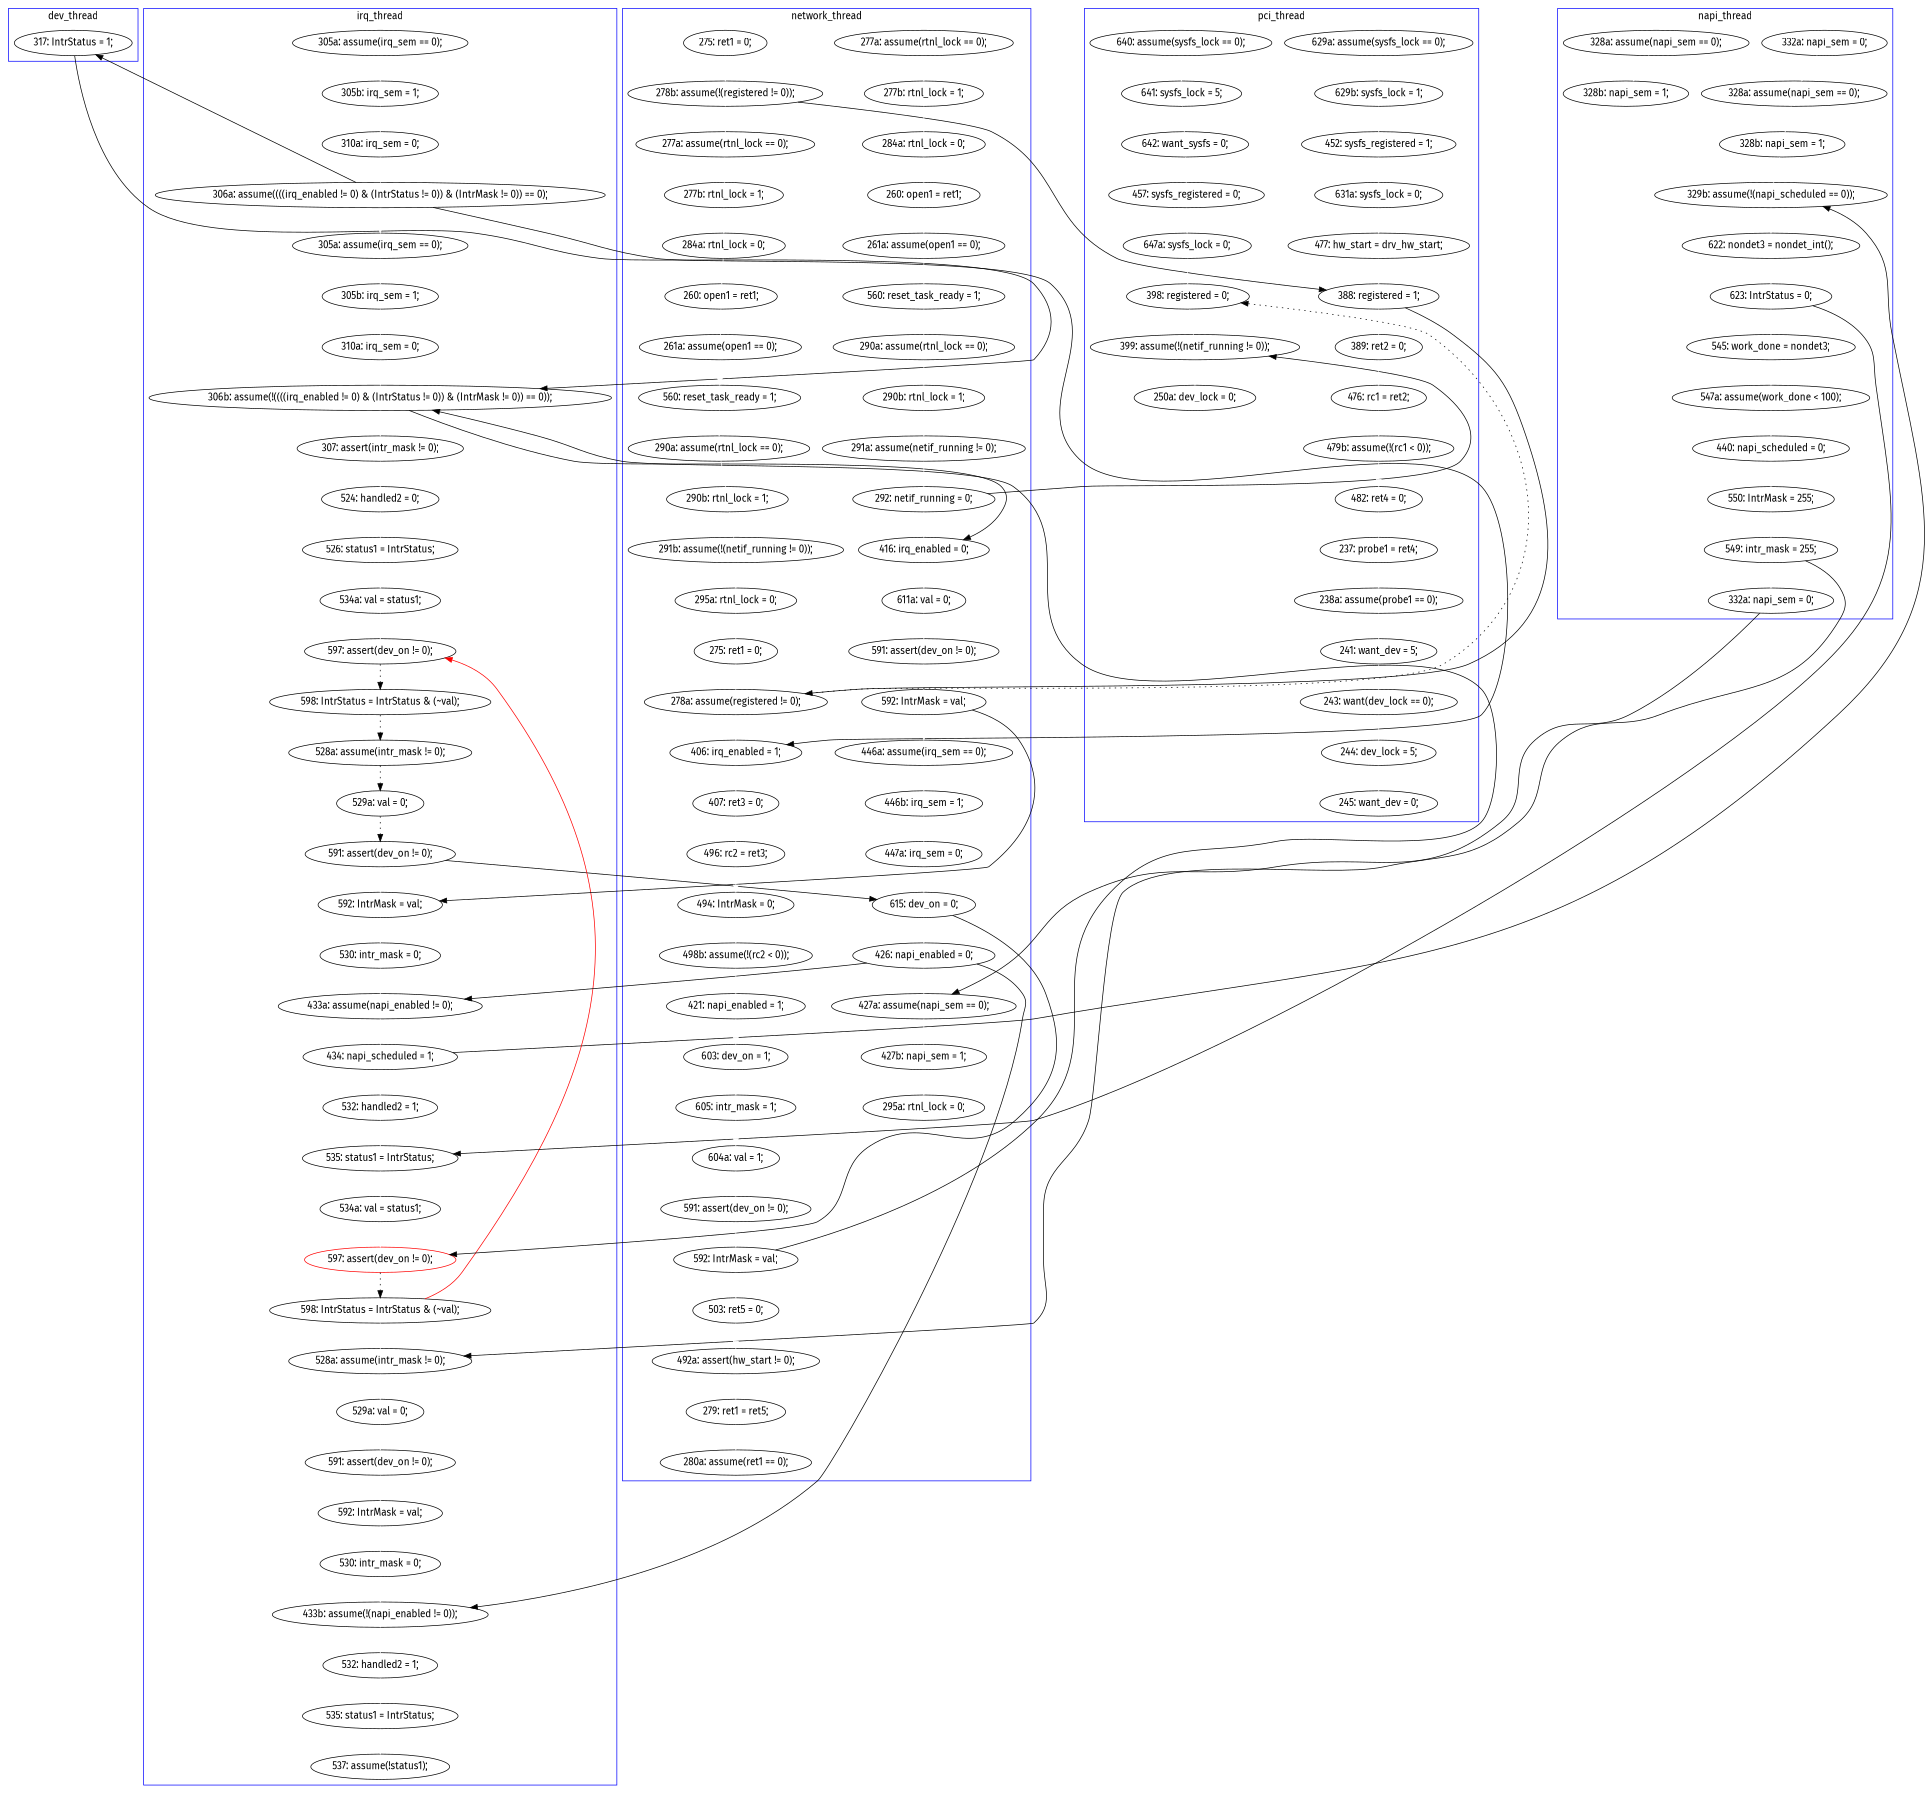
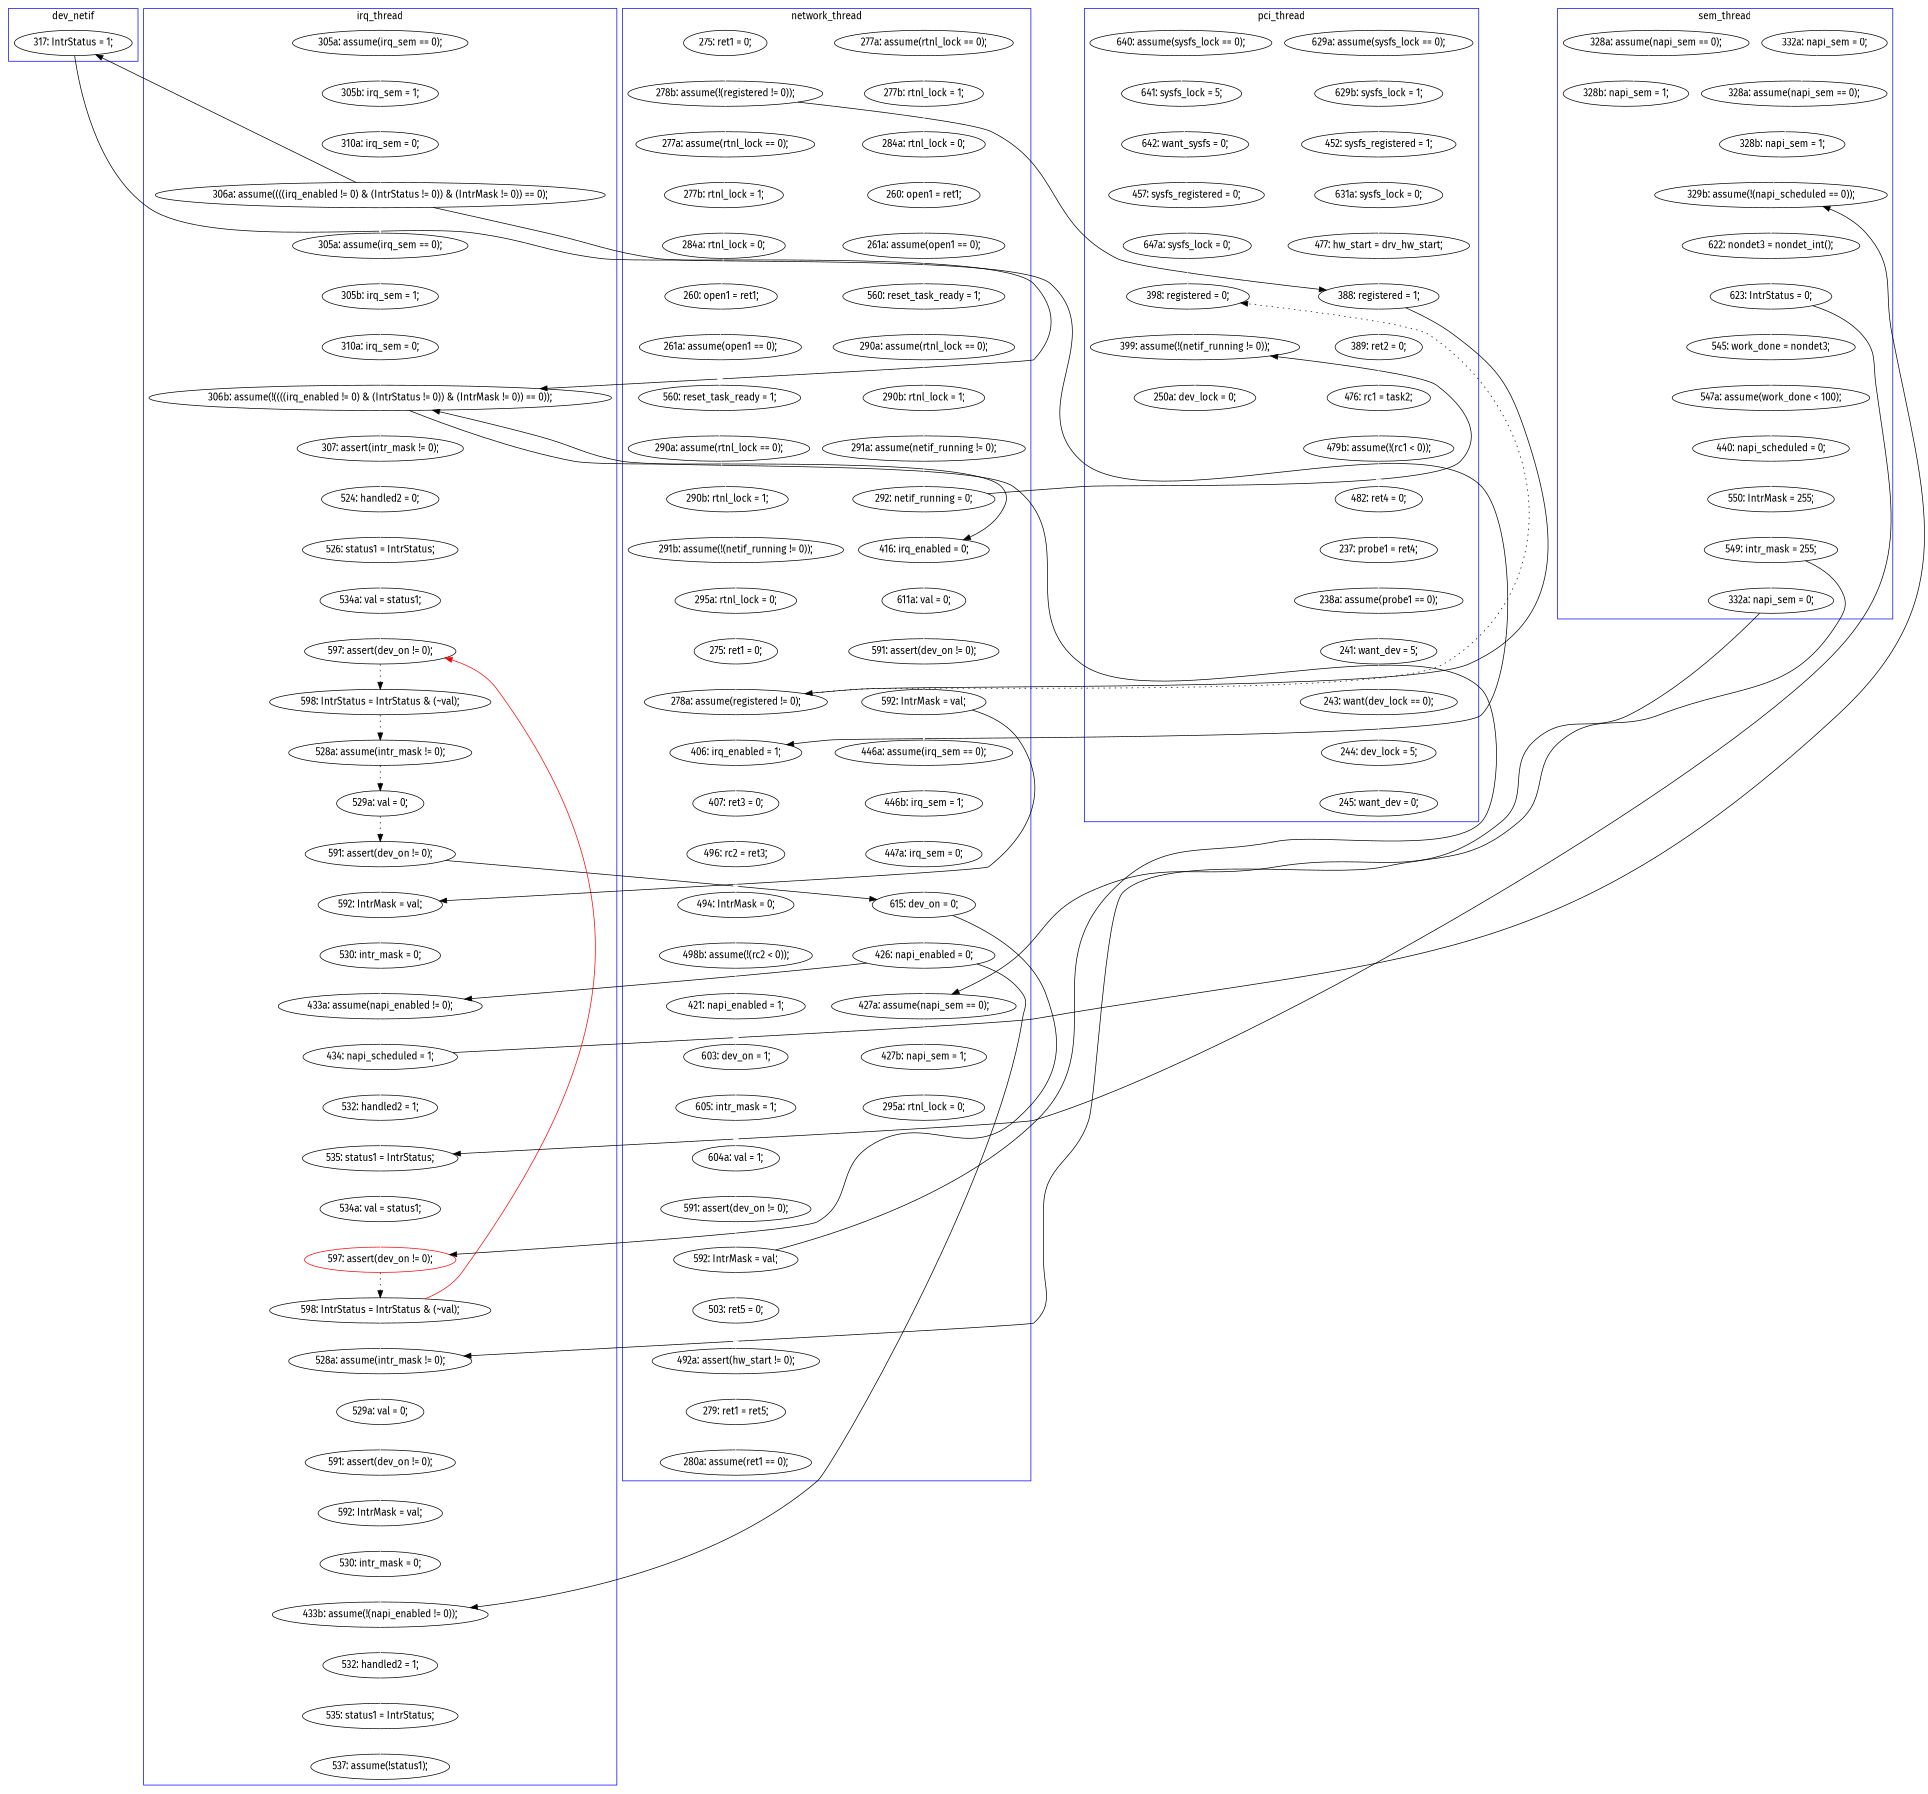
(73, 17) -> (73, 17)
(1725, 17) -> (1725, 17)
(1379, 398) -> (1379, 398)
